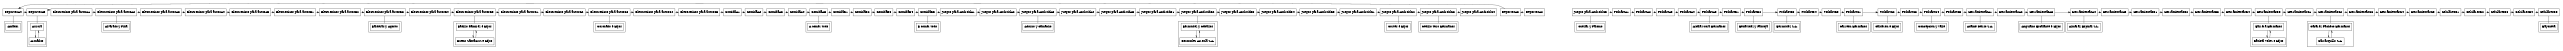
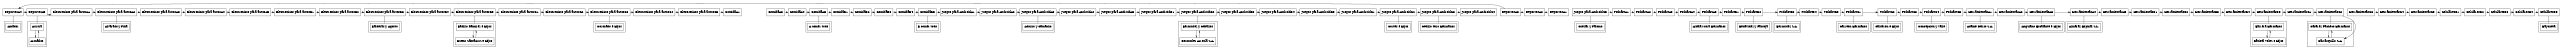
(50, 10) -> (48, 15)
(754, 12) -> none
none -> (1558, 12)
(2345, 12) -> (2355, 26)
